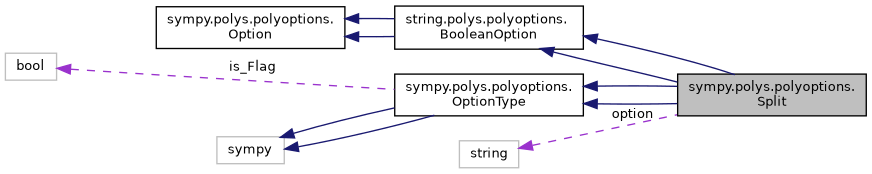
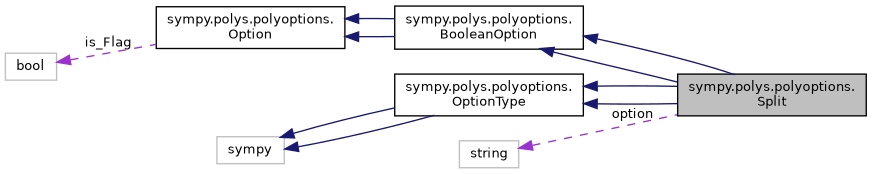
(489, 28) -> (489, 28)
(233, 80) -> (113, 52)
